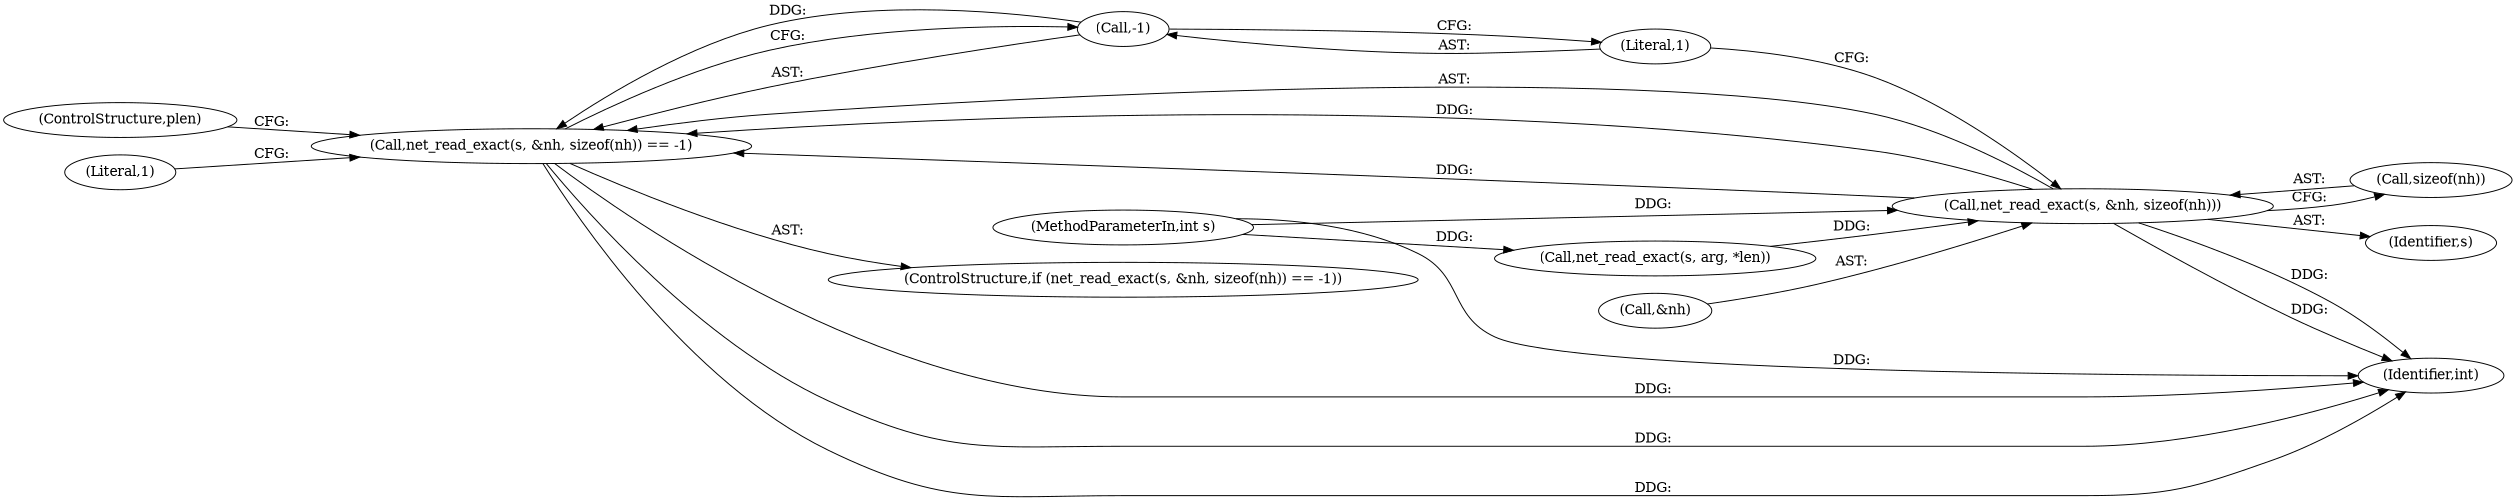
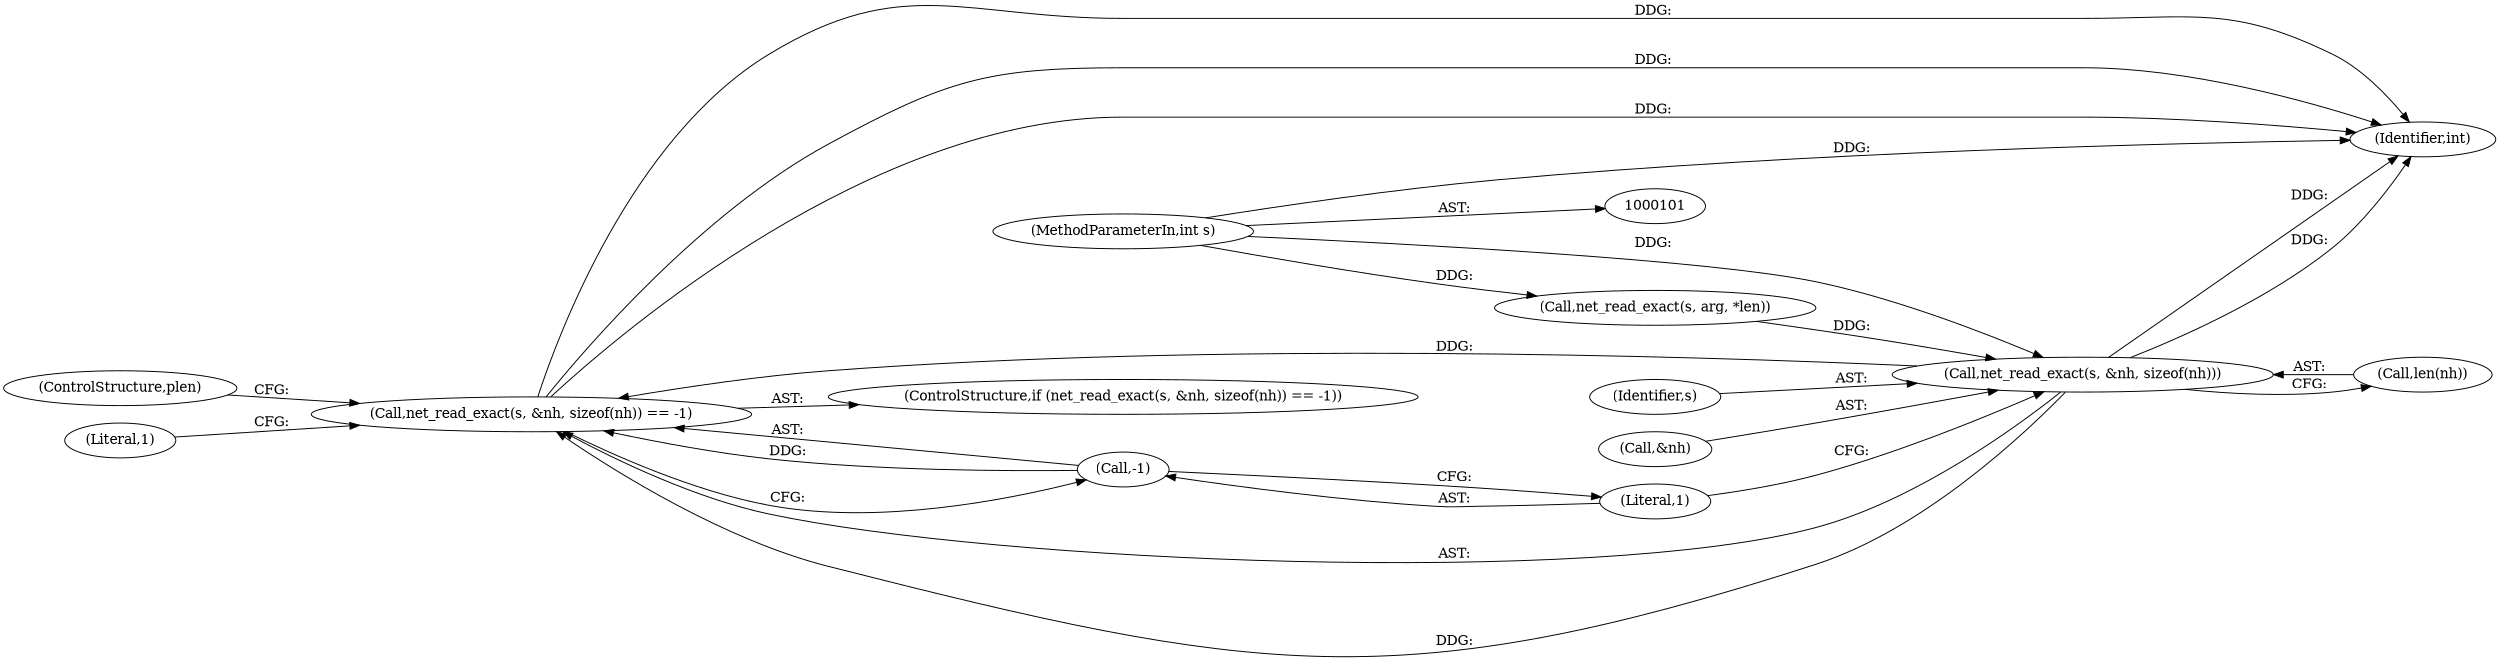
(2431, 180) -> (2423, 375)
none -> (1655, 206)
(2284, 227) -> (1814, 389)
